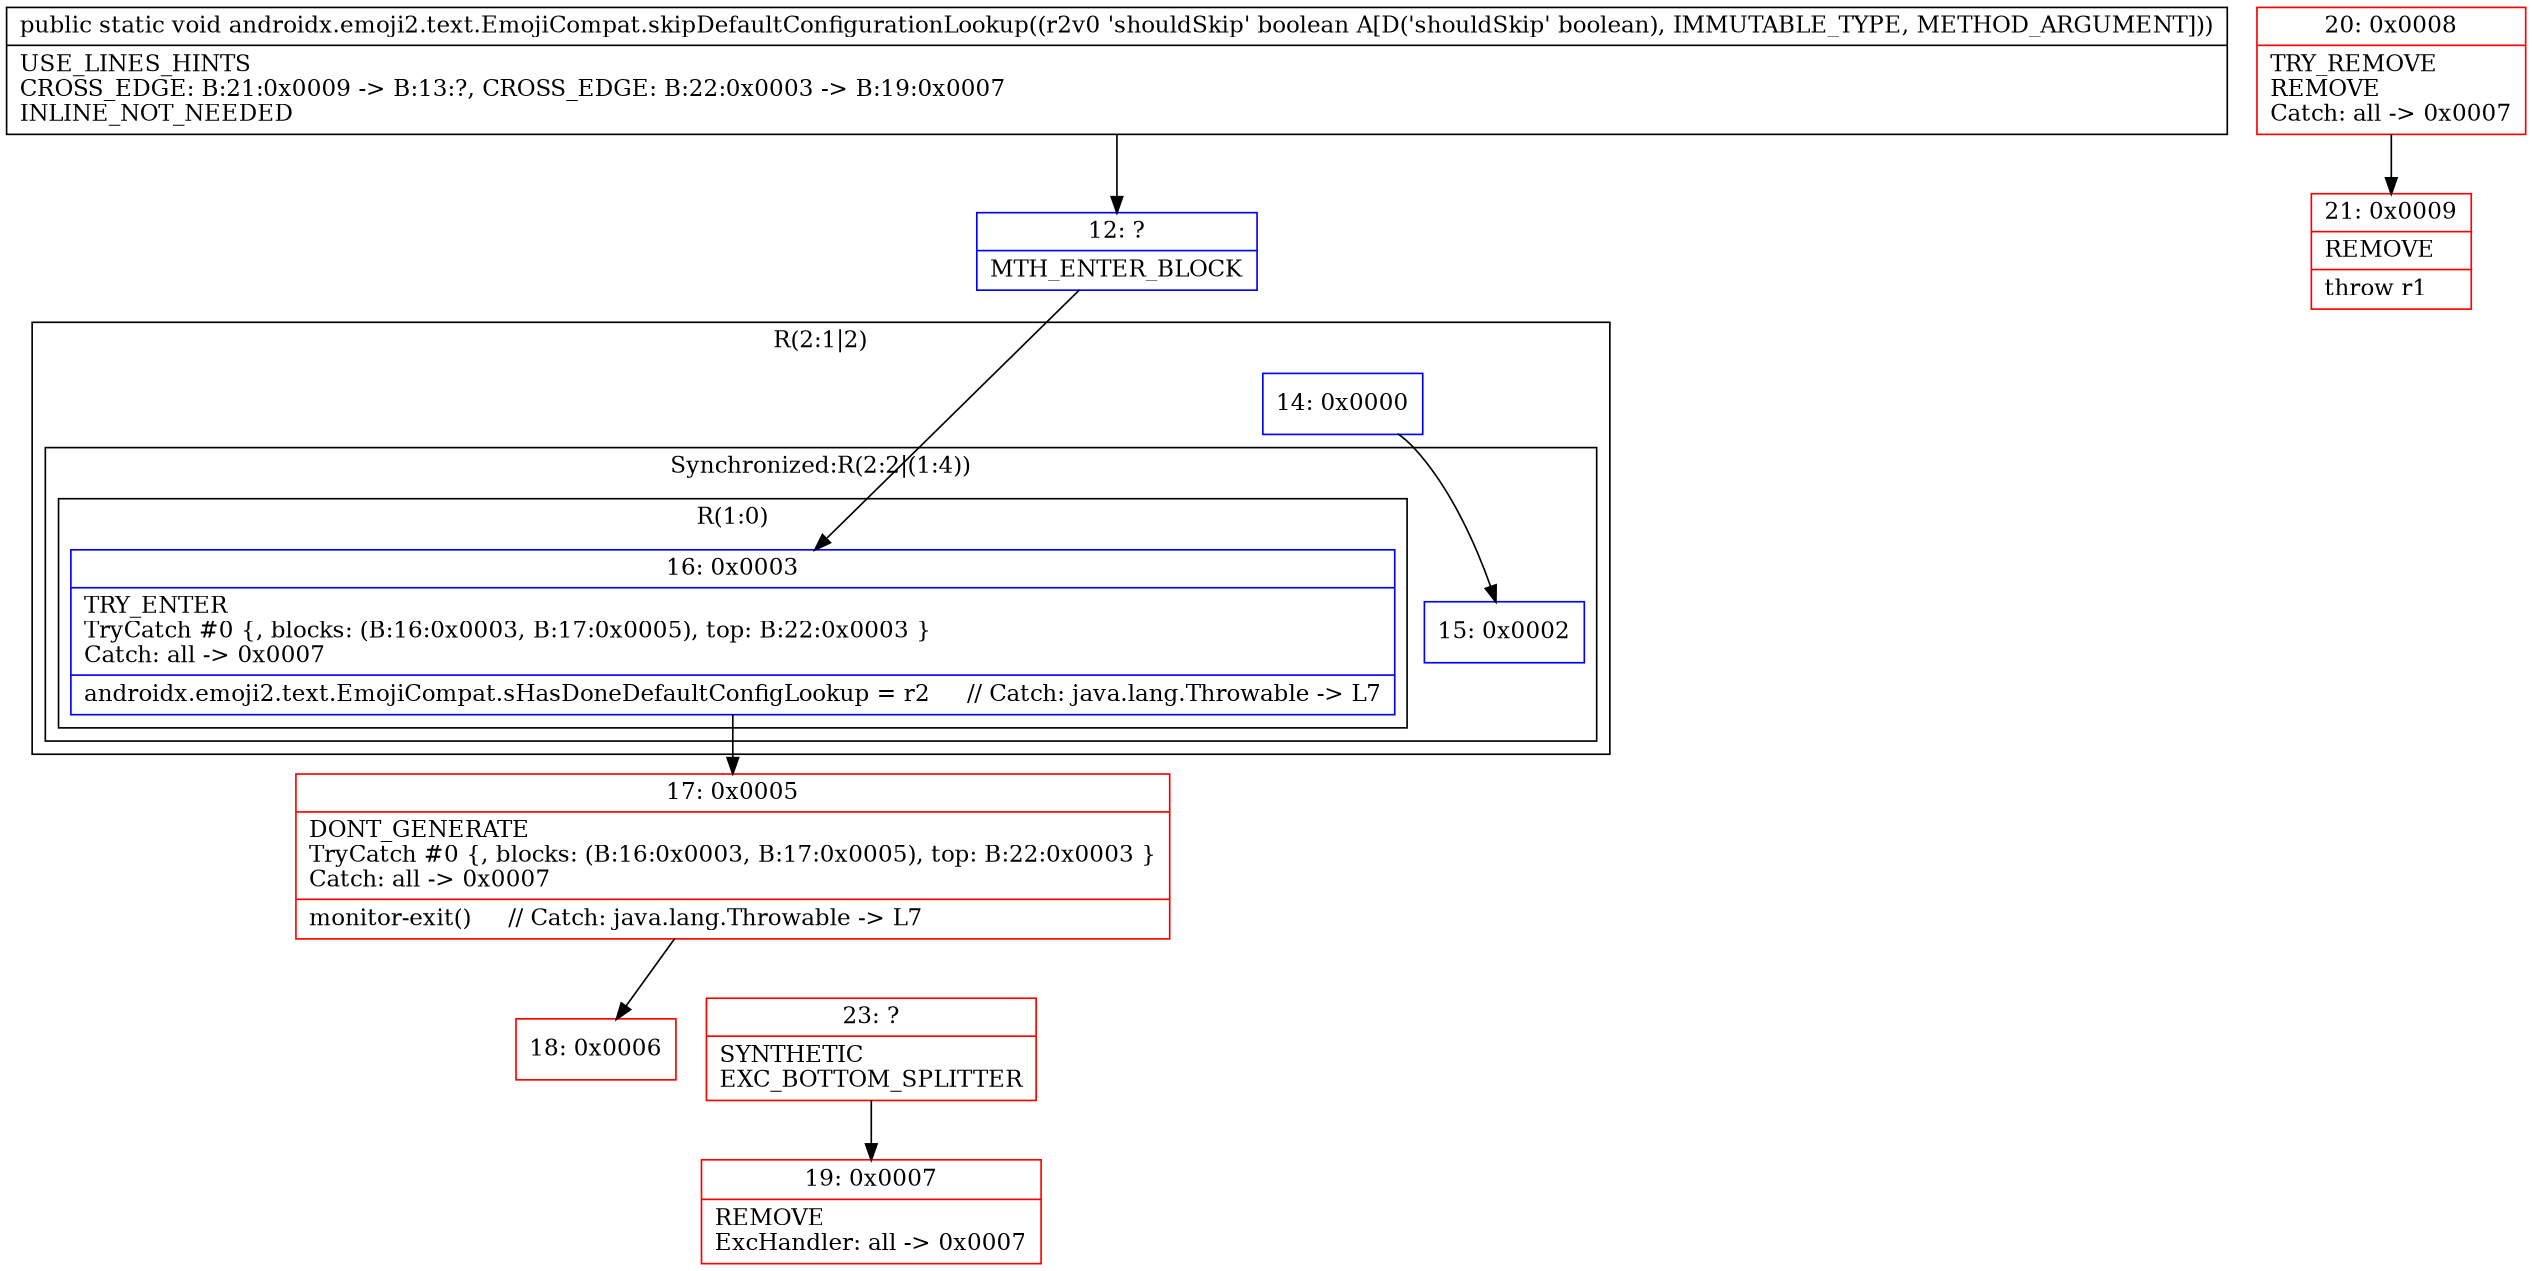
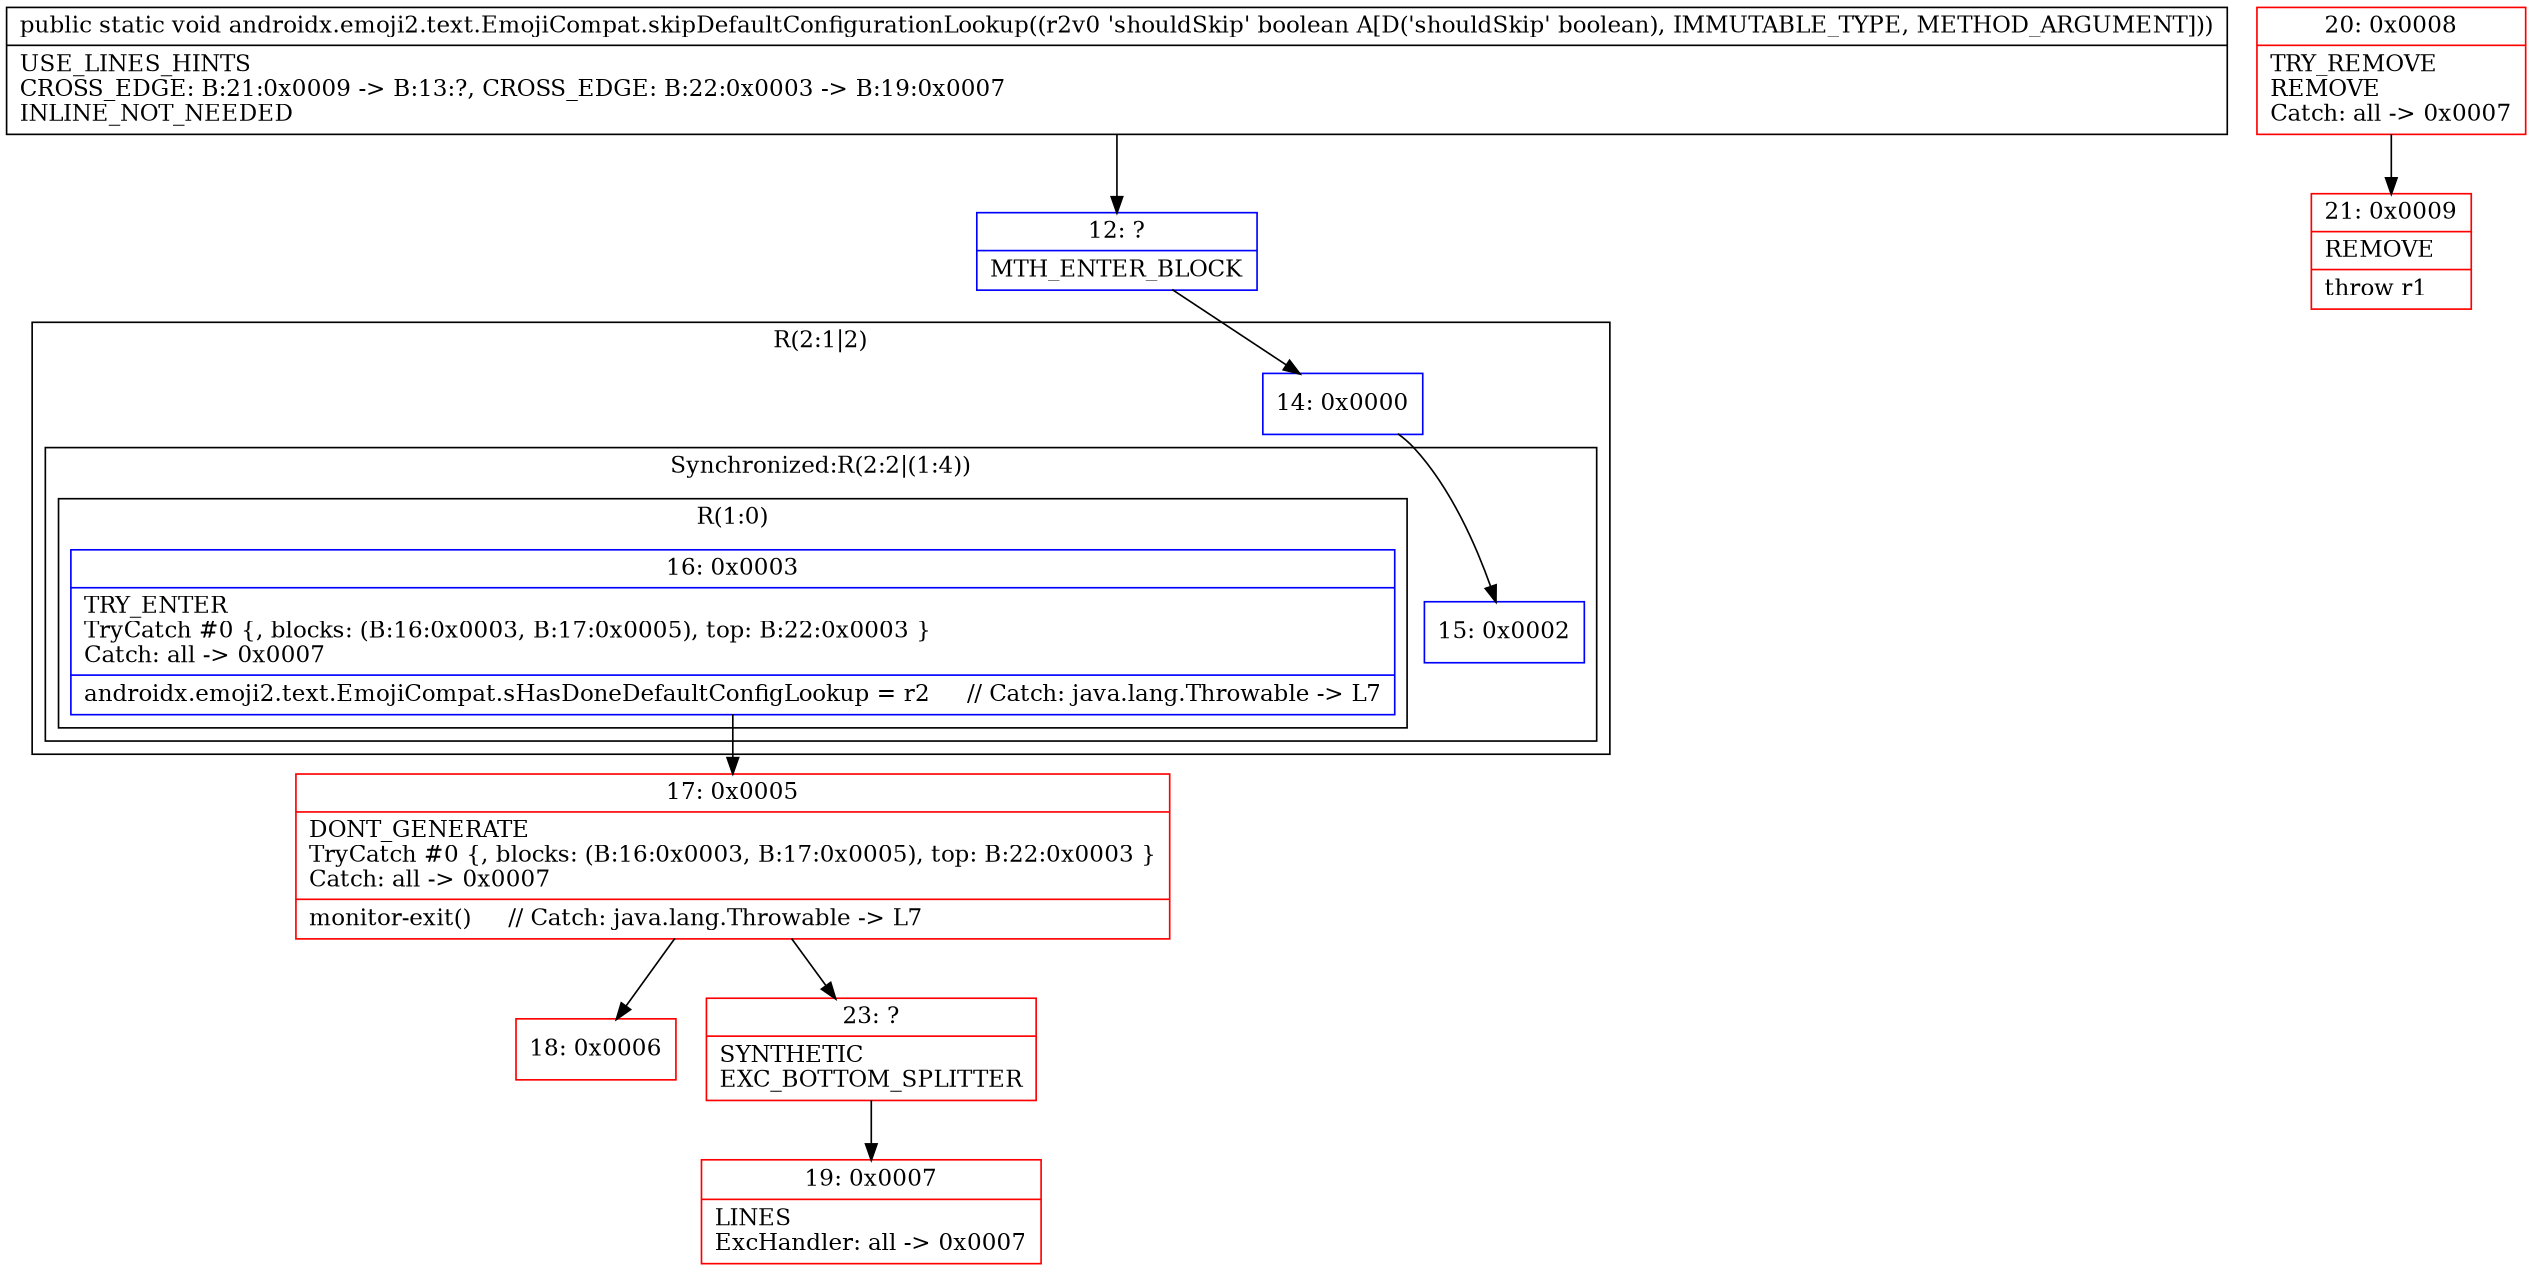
(953, 414) -> (1238, 333)
none -> (809, 962)
(770, 1218) -> (753, 1218)
